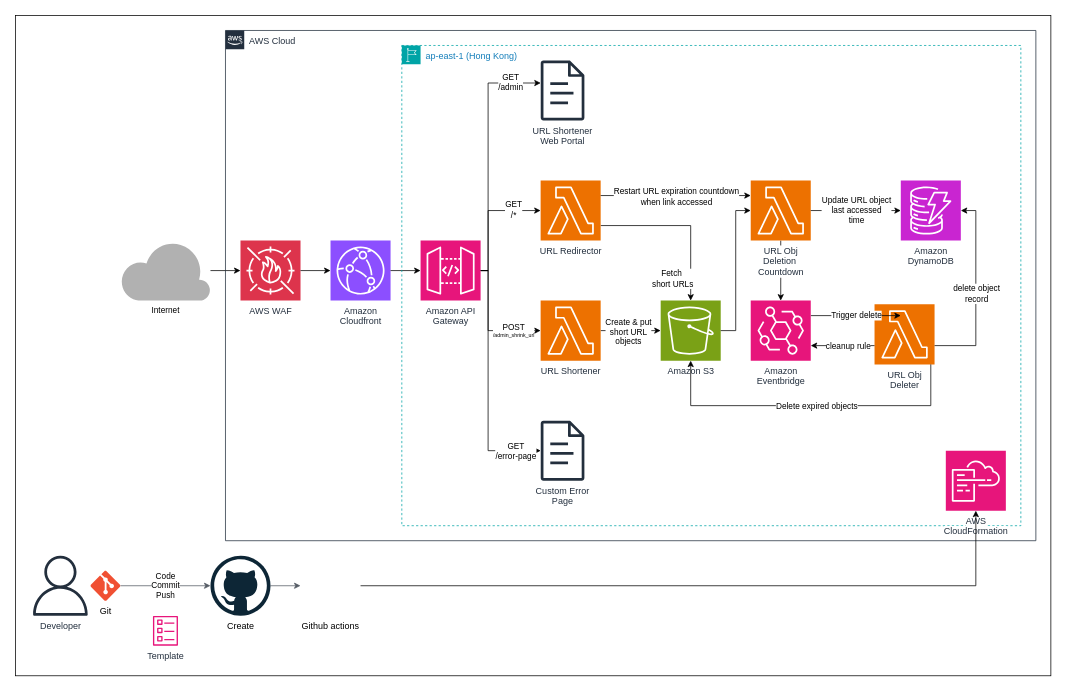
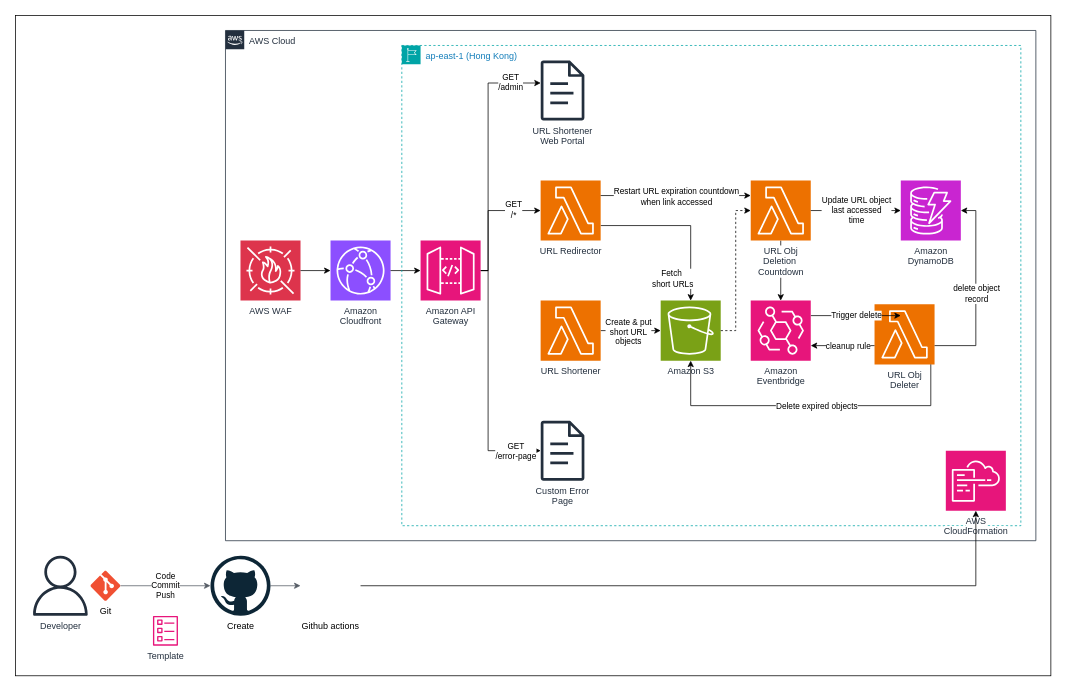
(165, 270) -> none
(222, 270) -> none
(735, 272) -> (735, 272)
(512, 330) -> none
